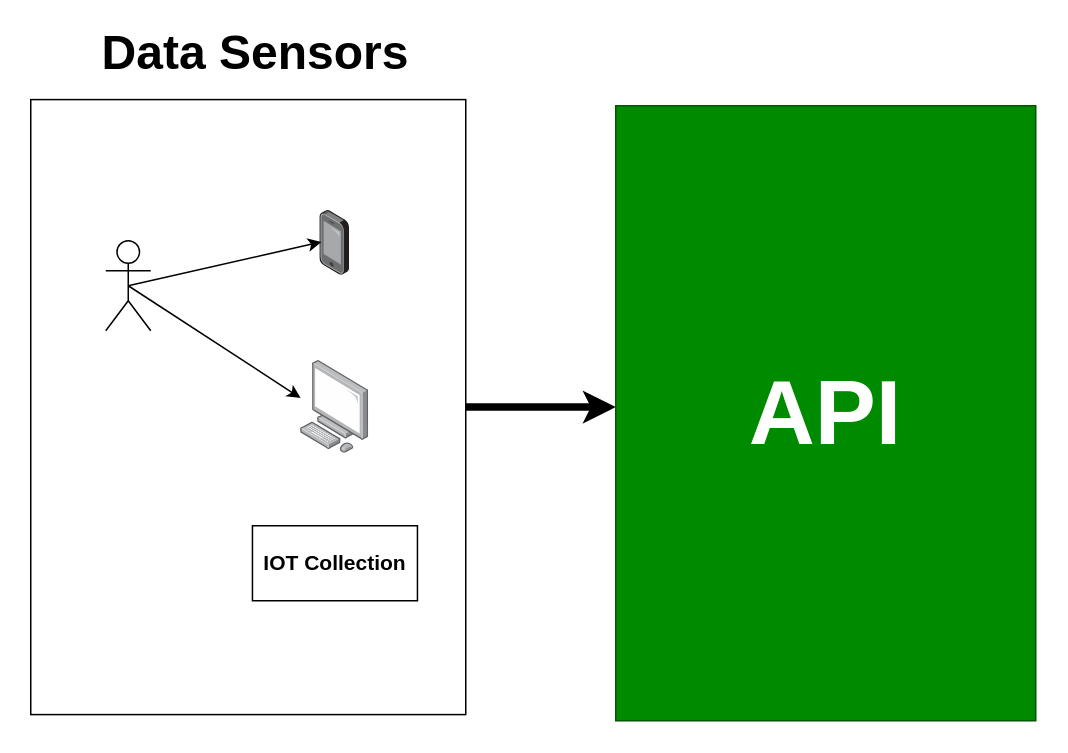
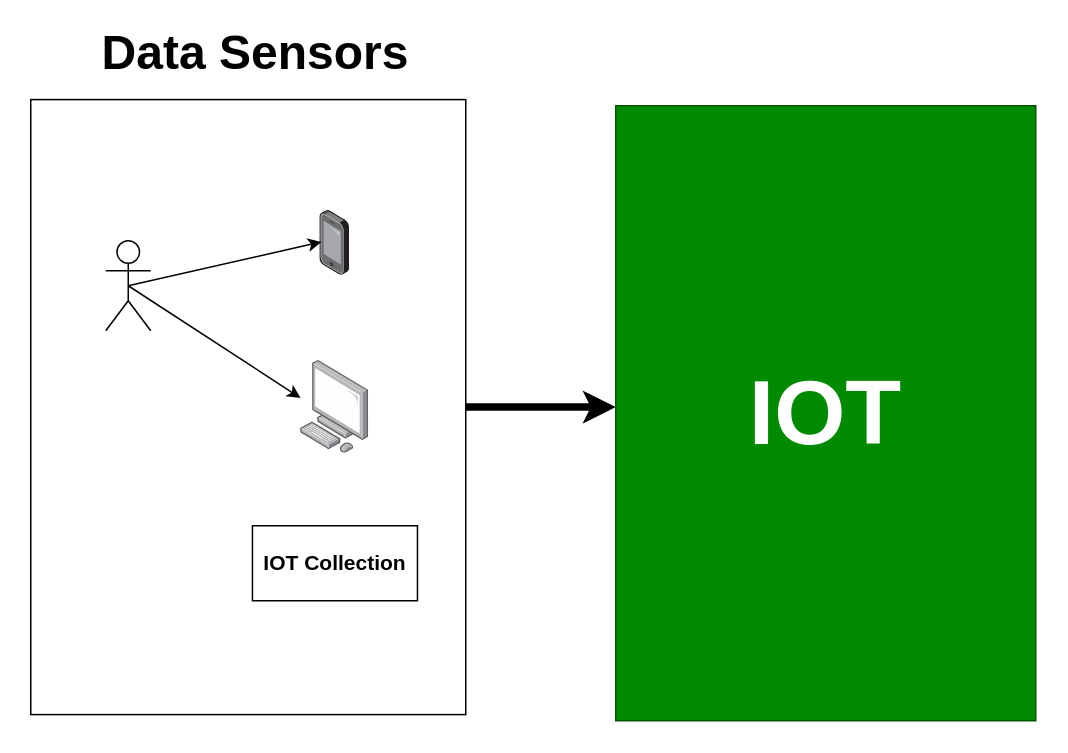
(826, 413) -> (826, 413)
